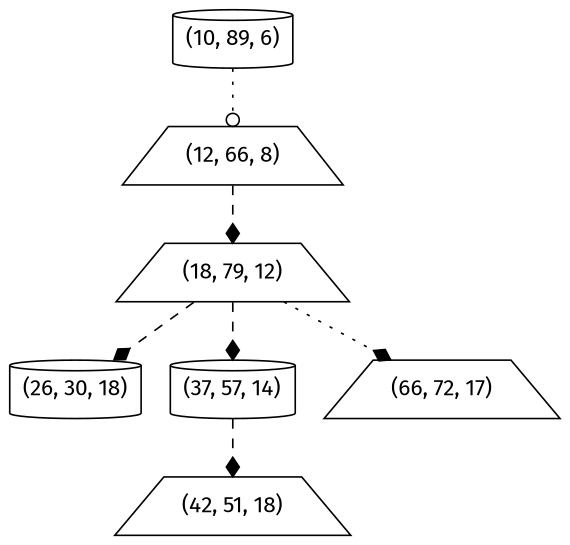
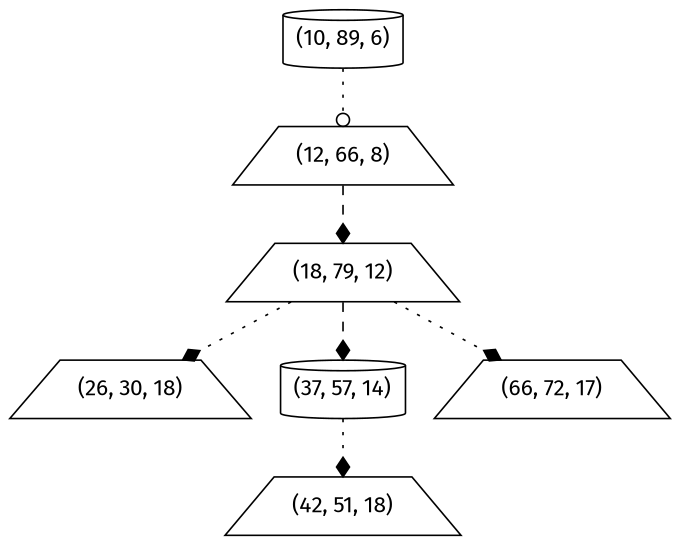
(162, 325) -> (246, 326)
(75, 389) -> (131, 389)
(233, 438) -> (343, 438)
